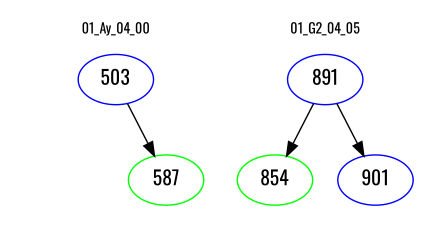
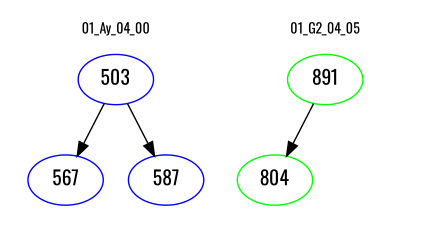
(325, 80) -> (325, 80)
none -> (66, 180)
(166, 180) -> (166, 180)
(275, 180) -> (275, 180)
(375, 180) -> none
